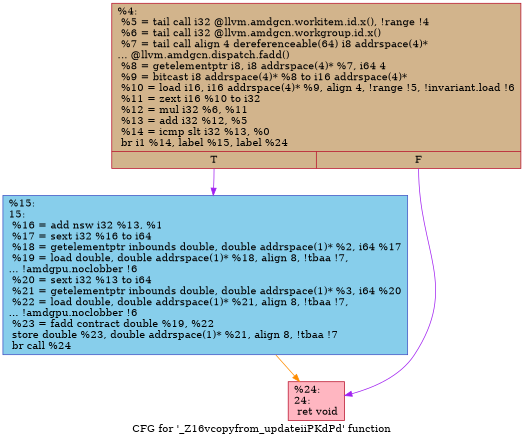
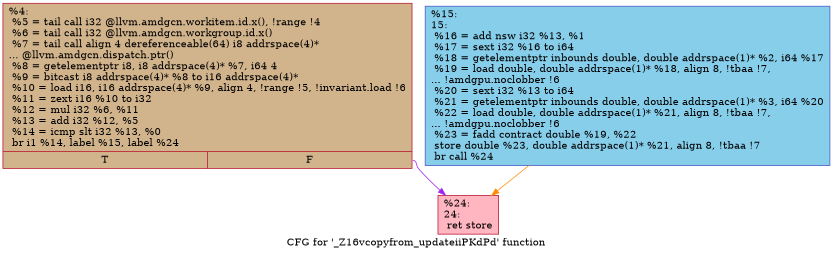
(204, 55) -> (91, 55)
(214, 178) -> none
(316, 412) -> (468, 225)
